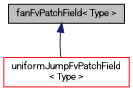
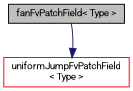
(60, 45) -> (73, 35)
